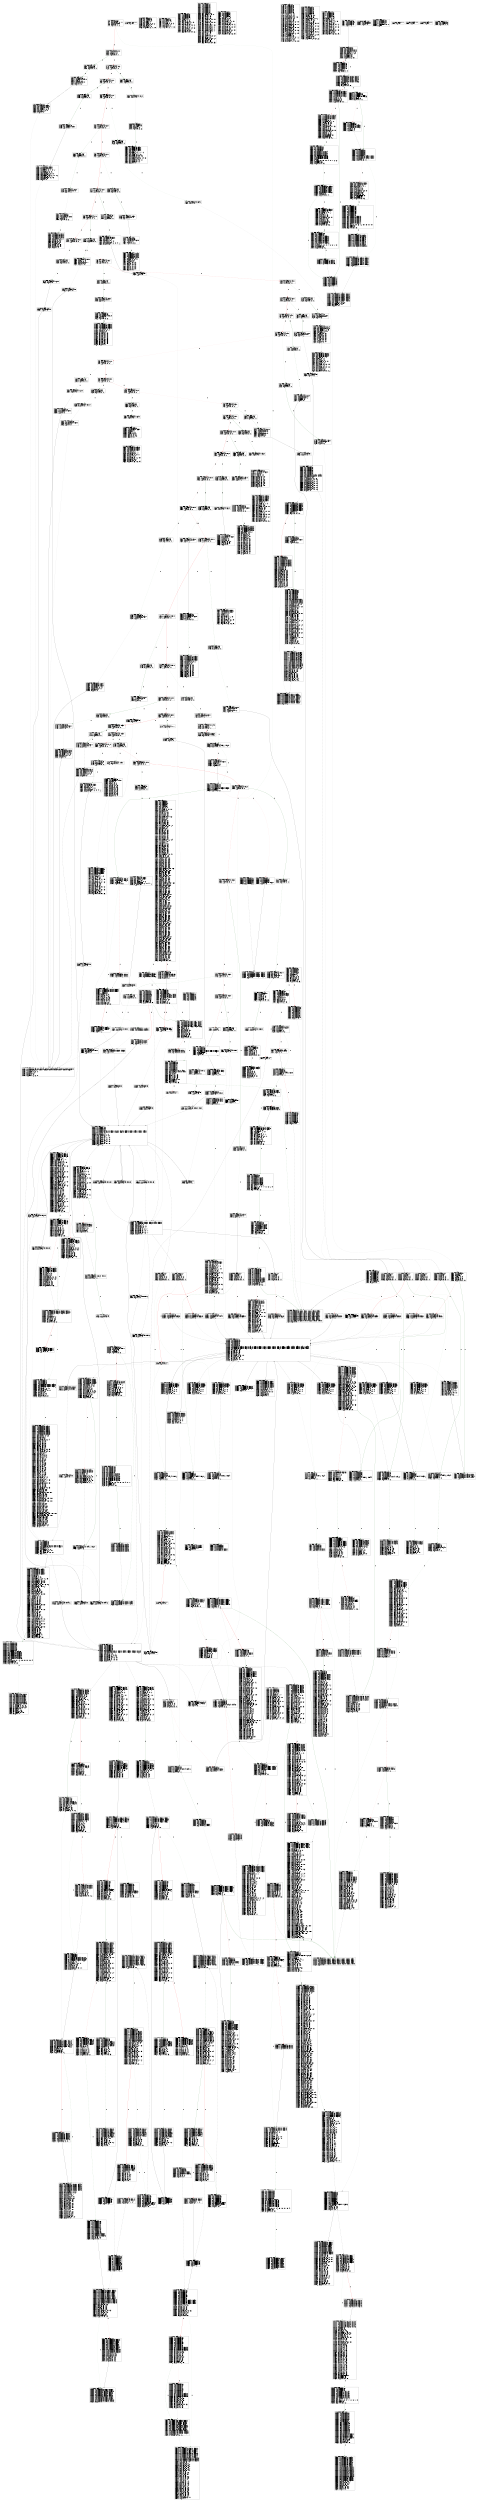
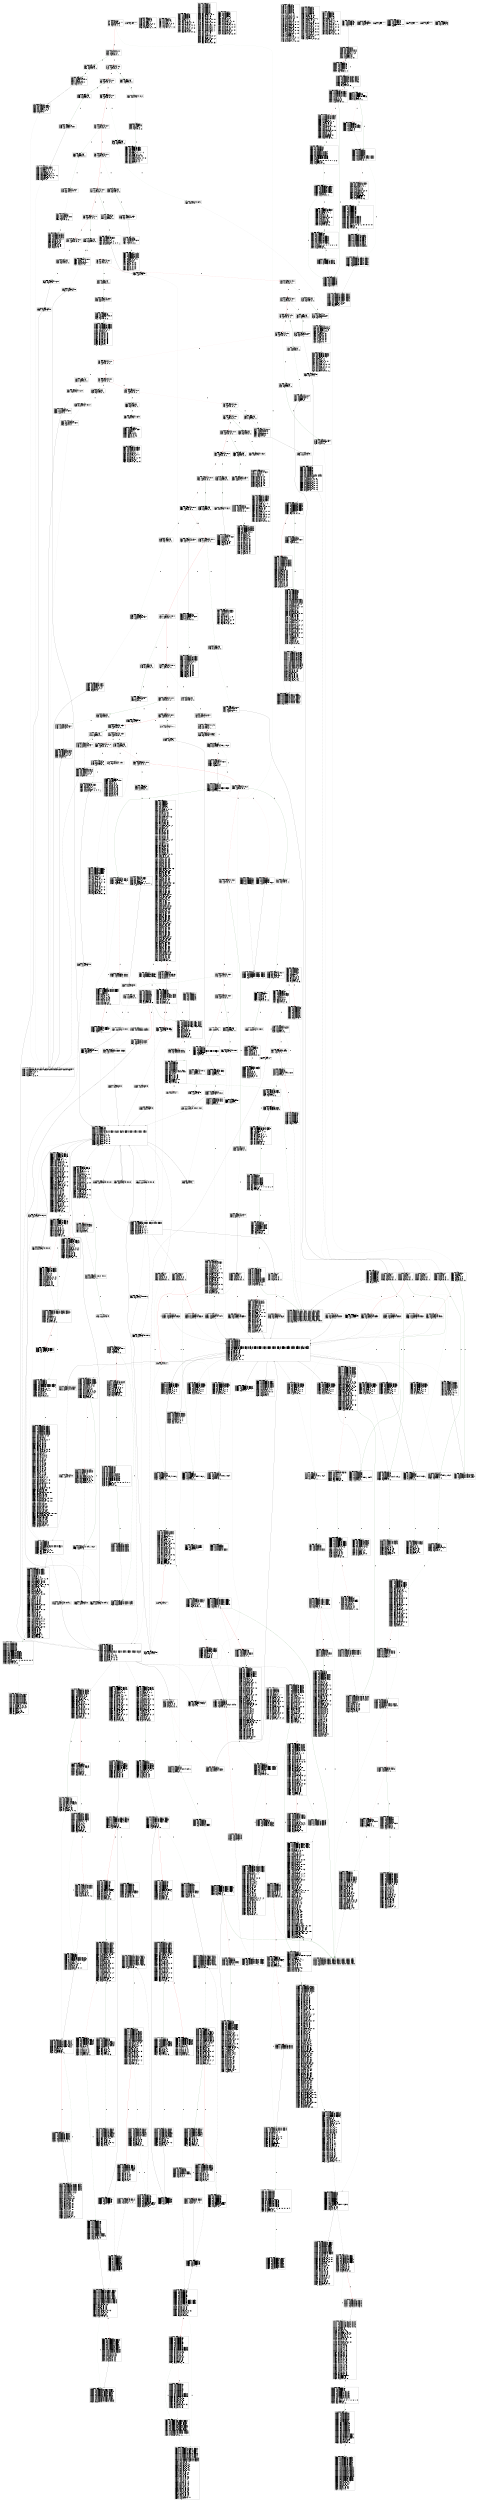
none -> (379, 23)
(426, 23) -> none
